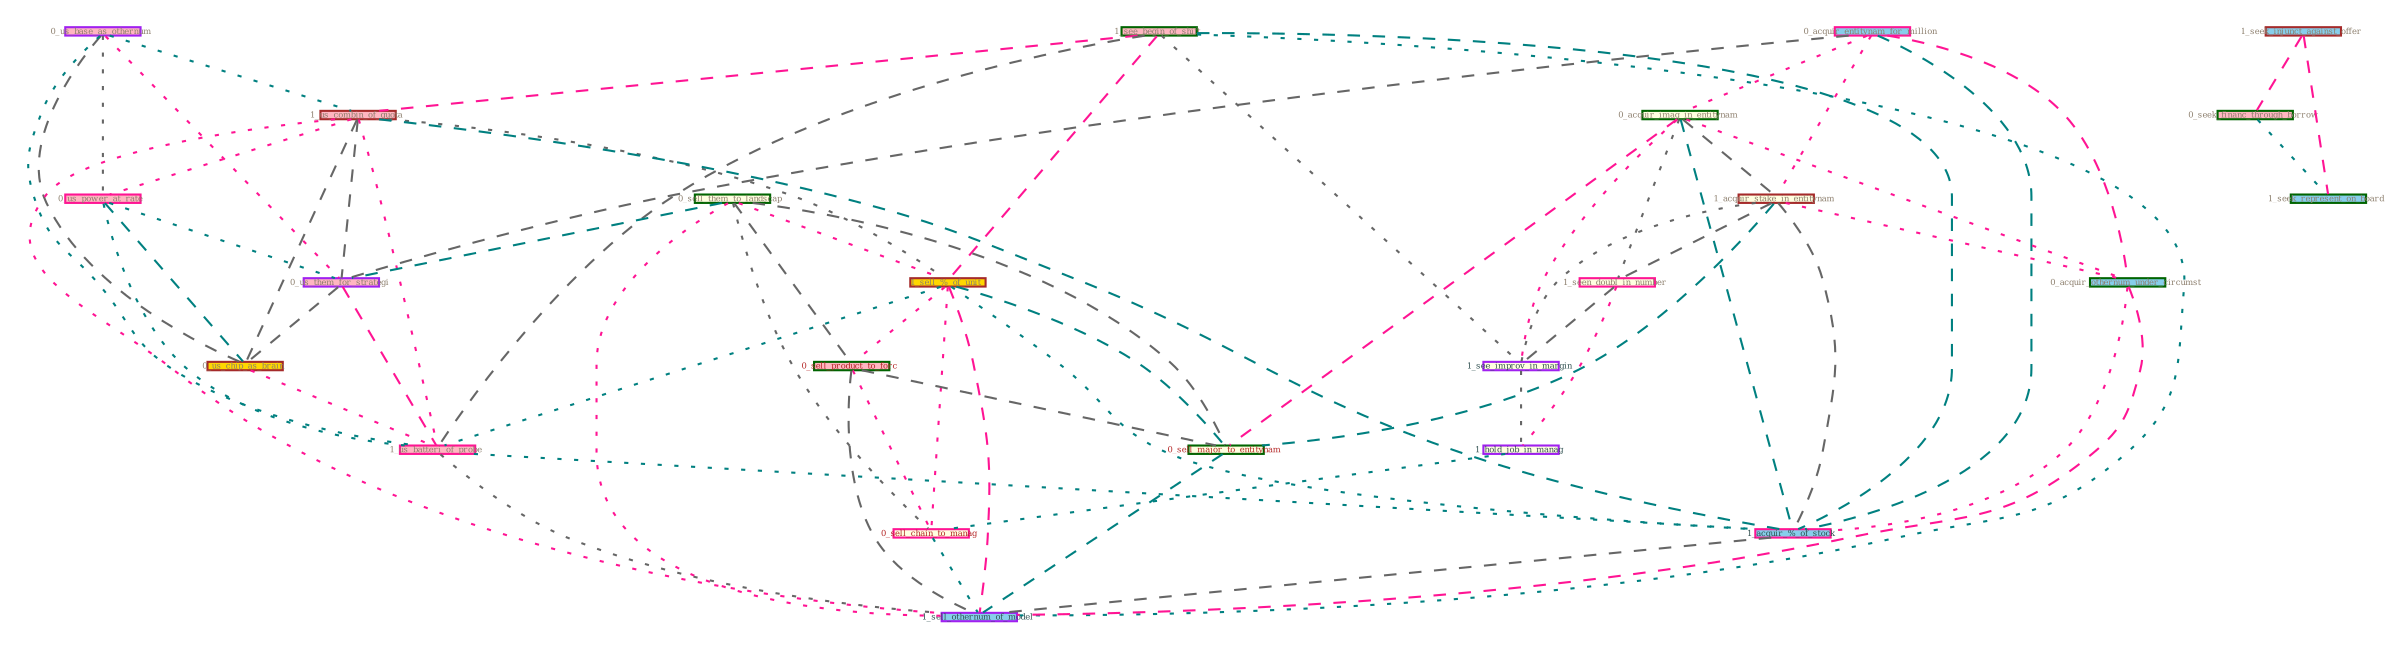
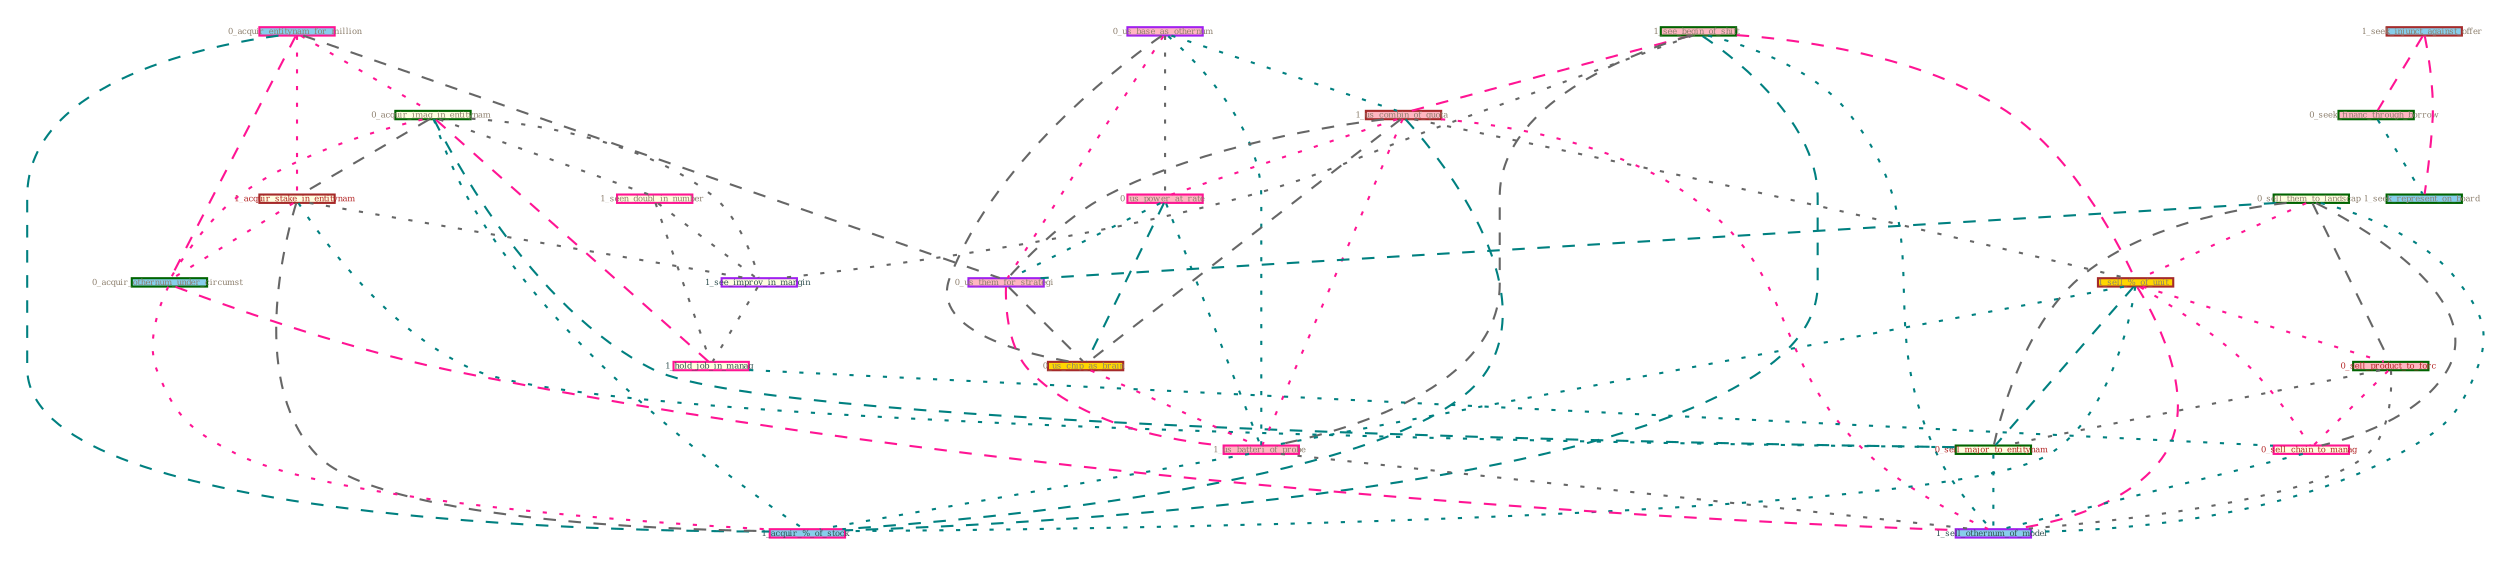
(1776, 199) -> (297, 199)
(1577, 227) -> (704, 190)
none -> (559, 229)
(1697, 241) -> none
(1453, 282) -> (806, 398)
(1569, 324) -> (707, 241)
(1737, 324) -> (588, 351)
(803, 382) -> (2453, 330)
(1547, 384) -> (788, 411)
(1565, 390) -> (683, 282)
(1039, 408) -> (2192, 408)
(1521, 450) -> (711, 366)
(611, 507) -> (2397, 455)
(865, 517) -> (2243, 500)
(1103, 533) -> (1993, 491)
(1386, 575) -> none
